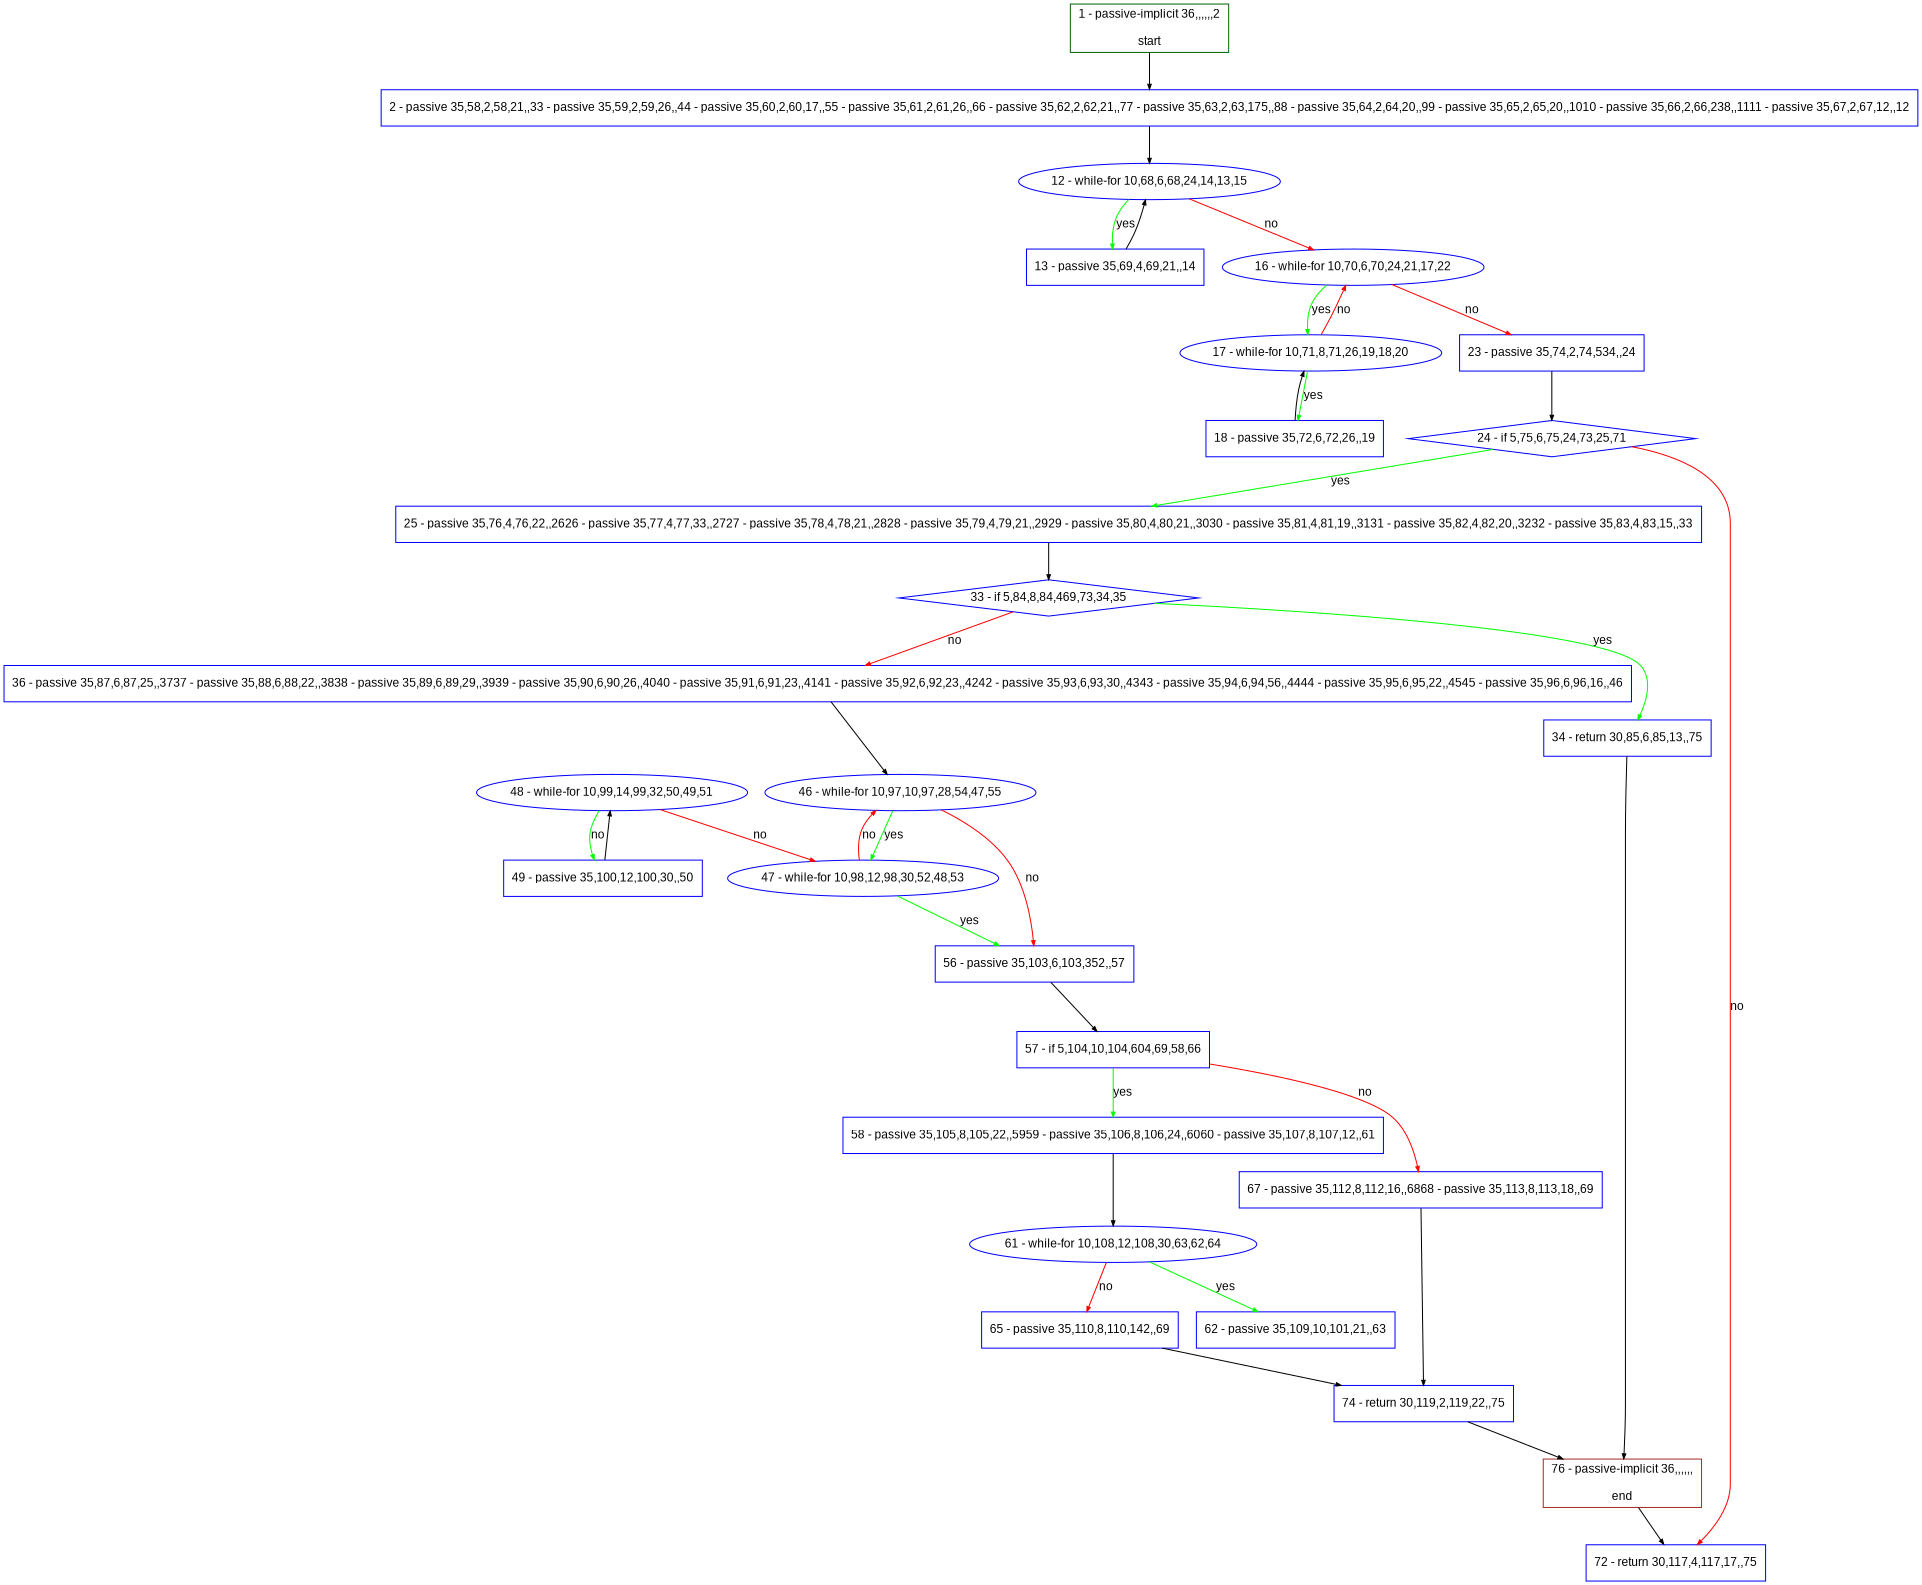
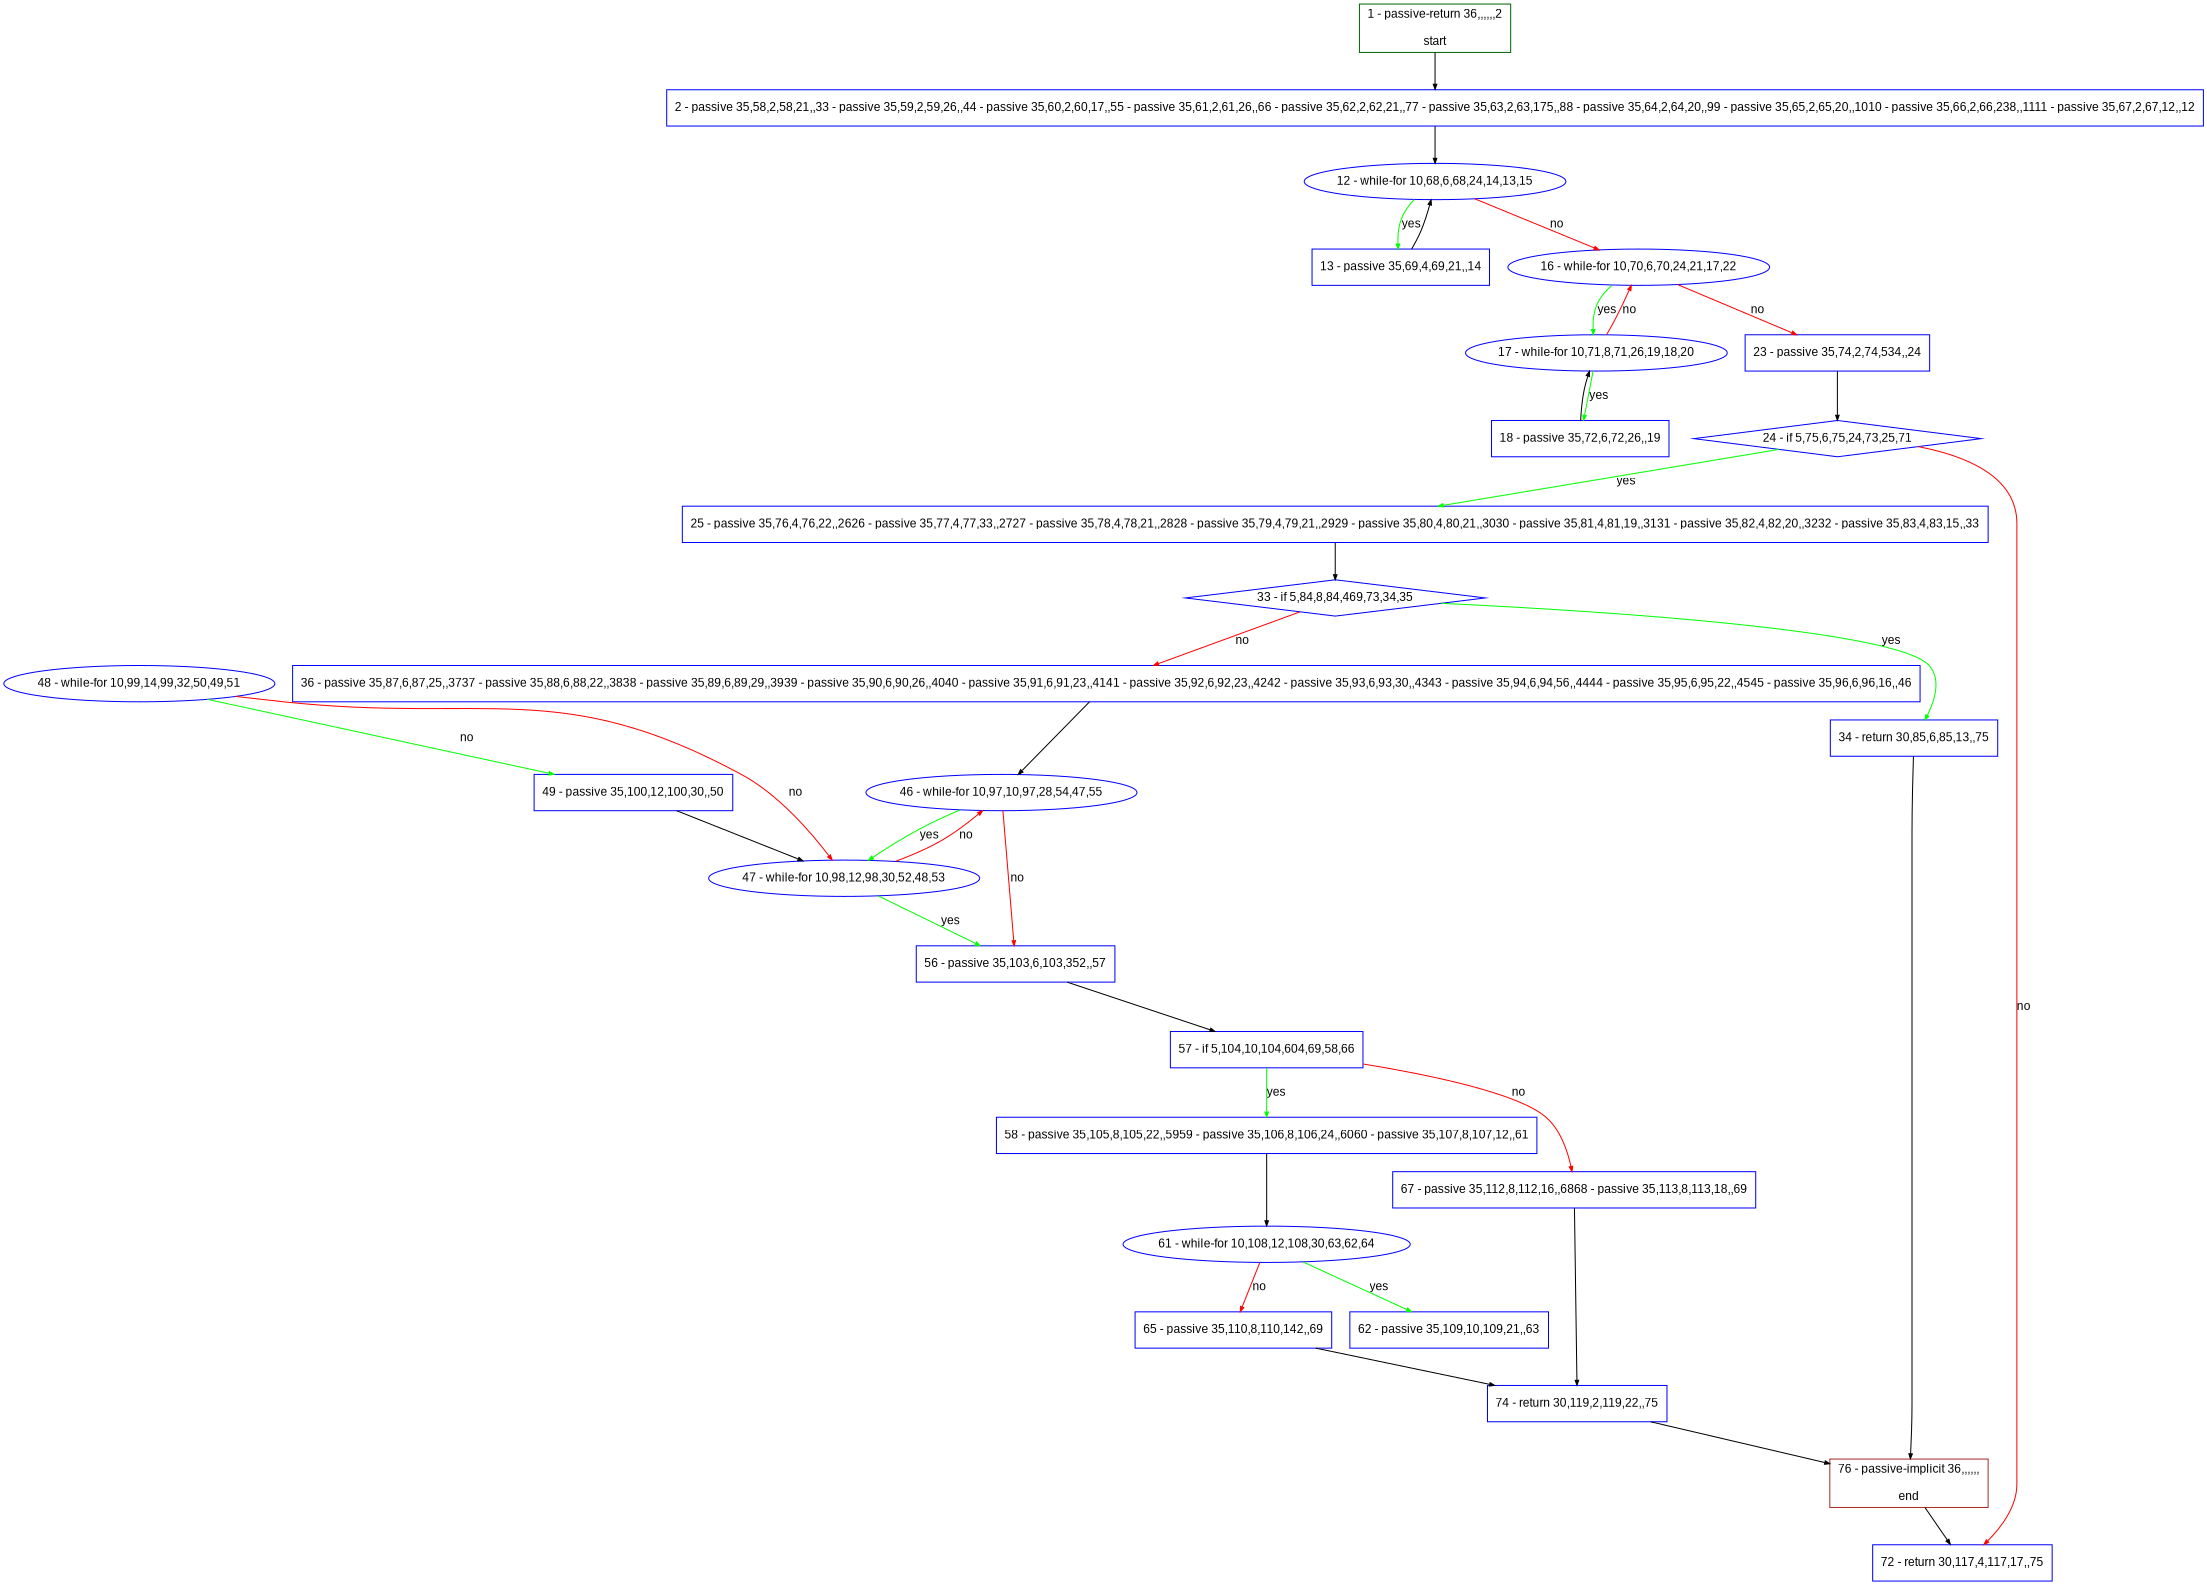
(1150, 28) -> (1435, 28)
(607, 838) -> (738, 835)
(1296, 1330) -> (1449, 1330)
